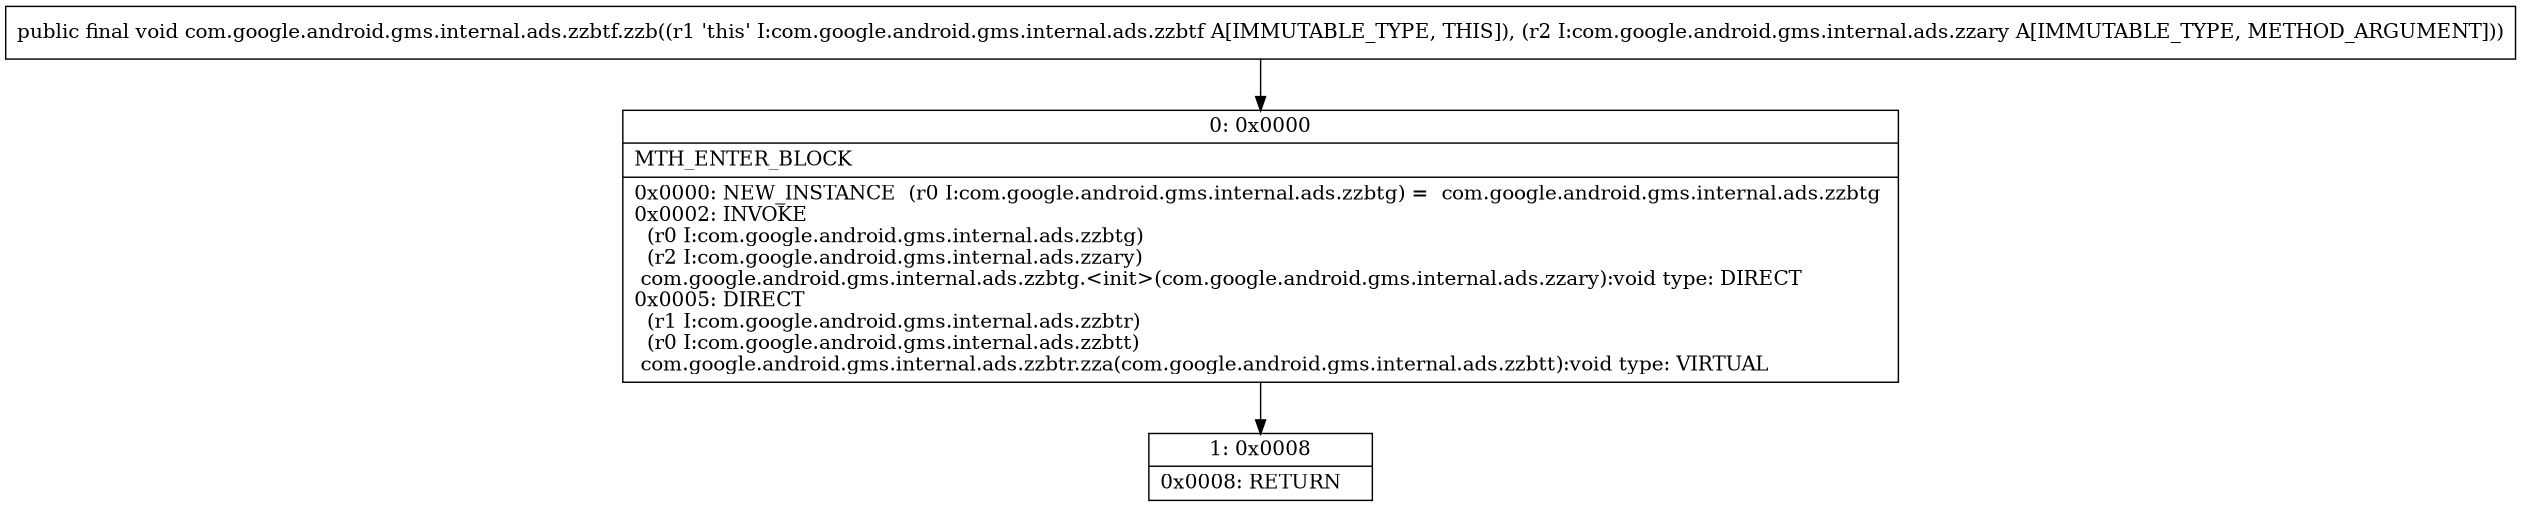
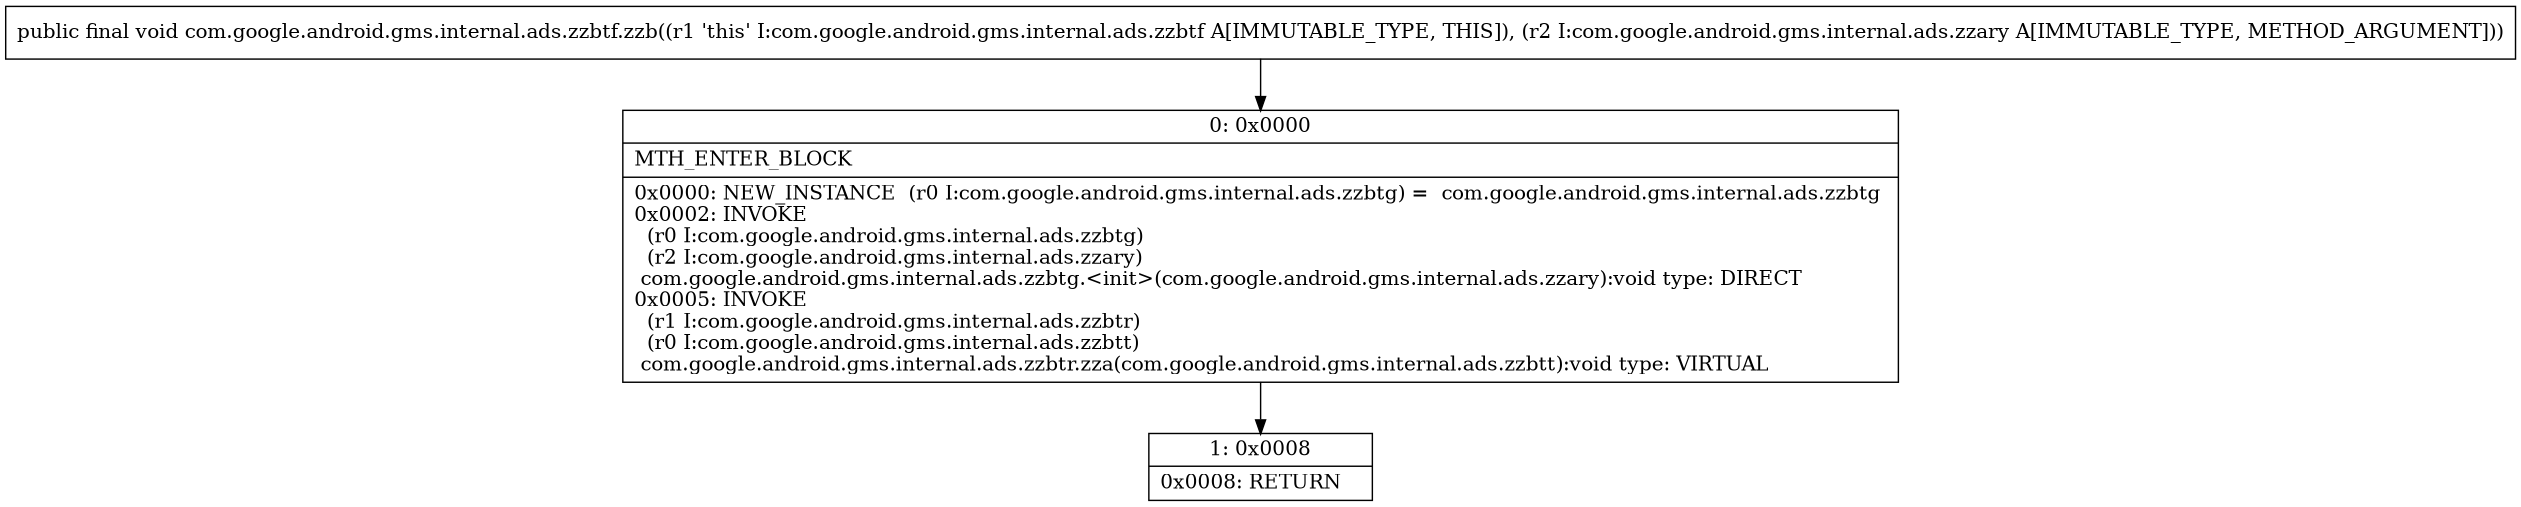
(726, 300) -> (727, 300)
